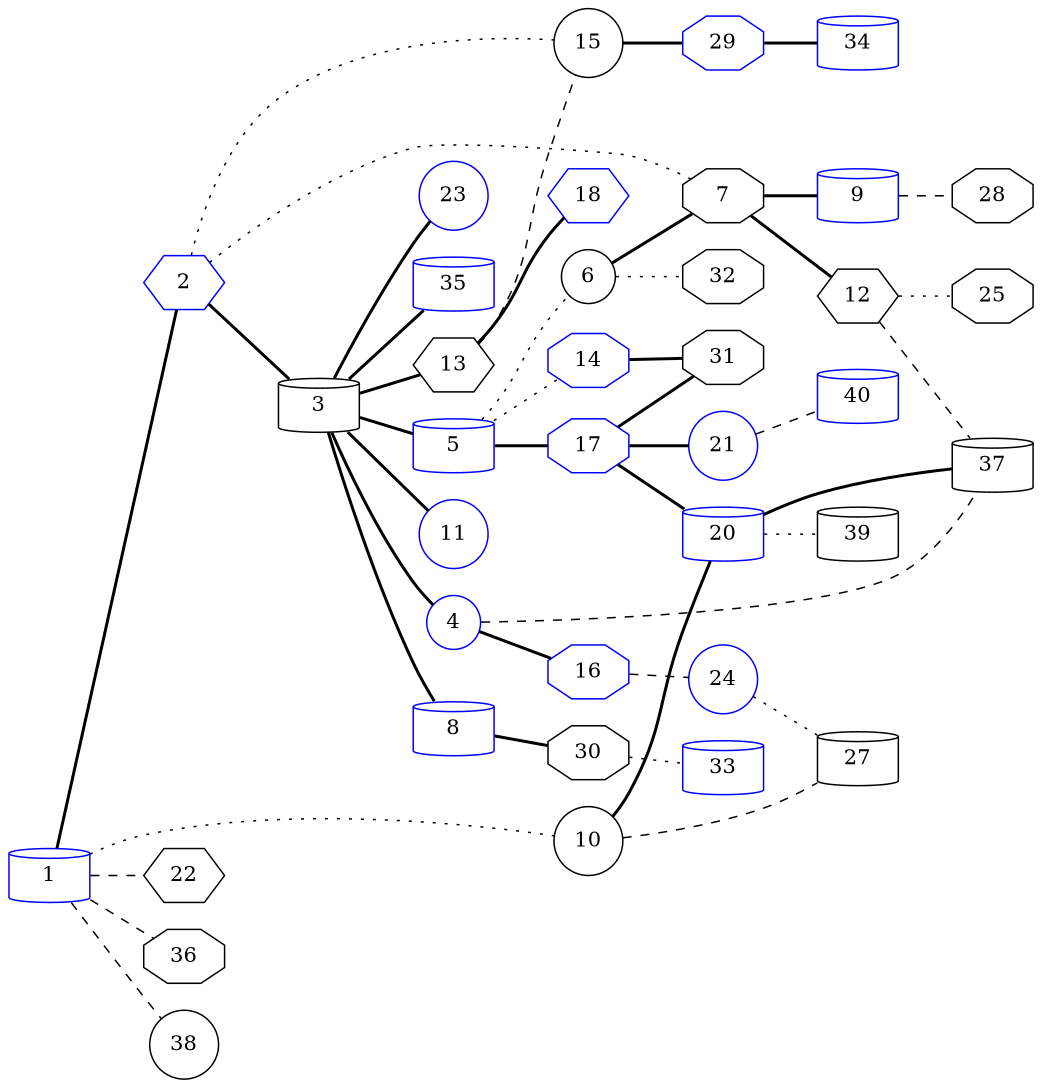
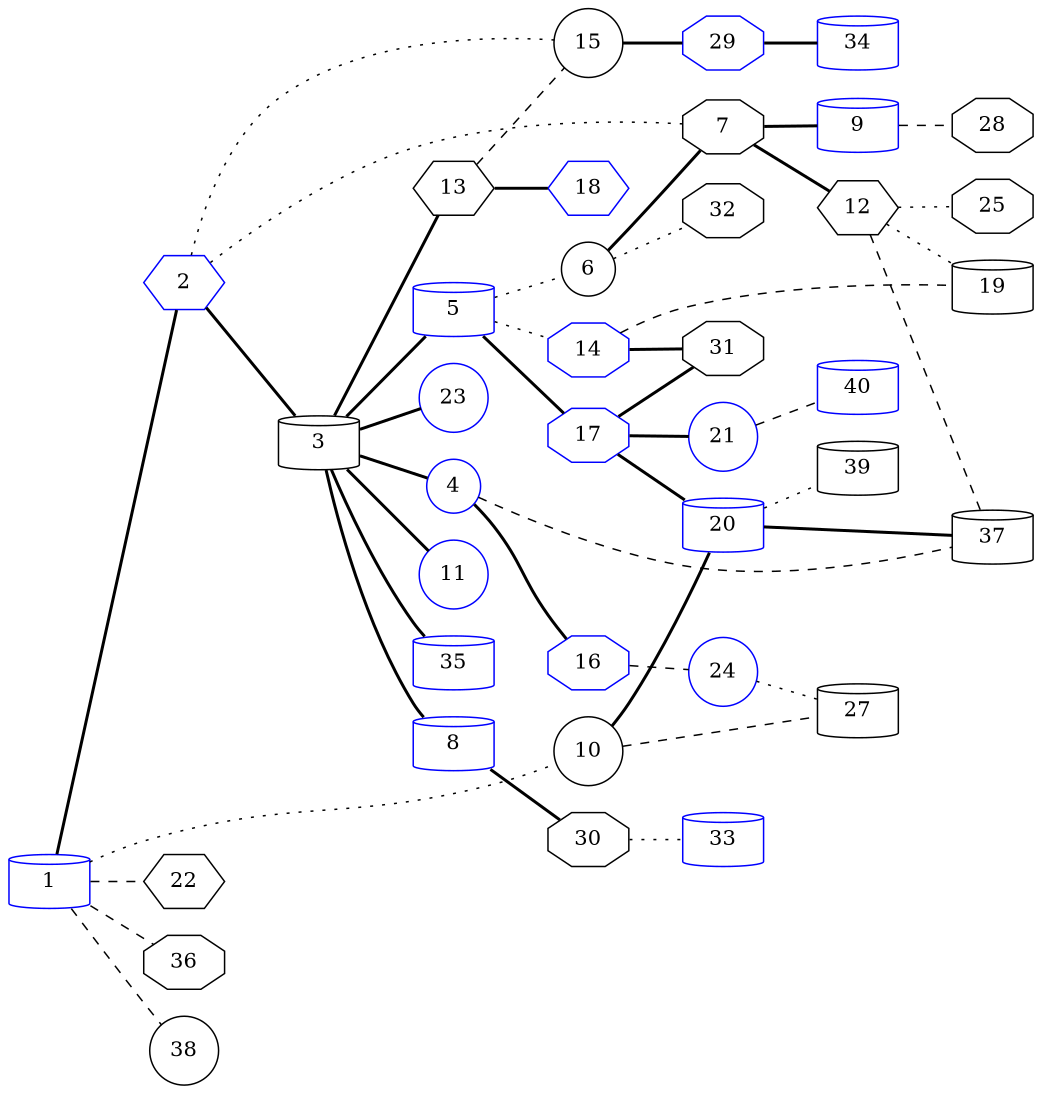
none -> (993, 287)
